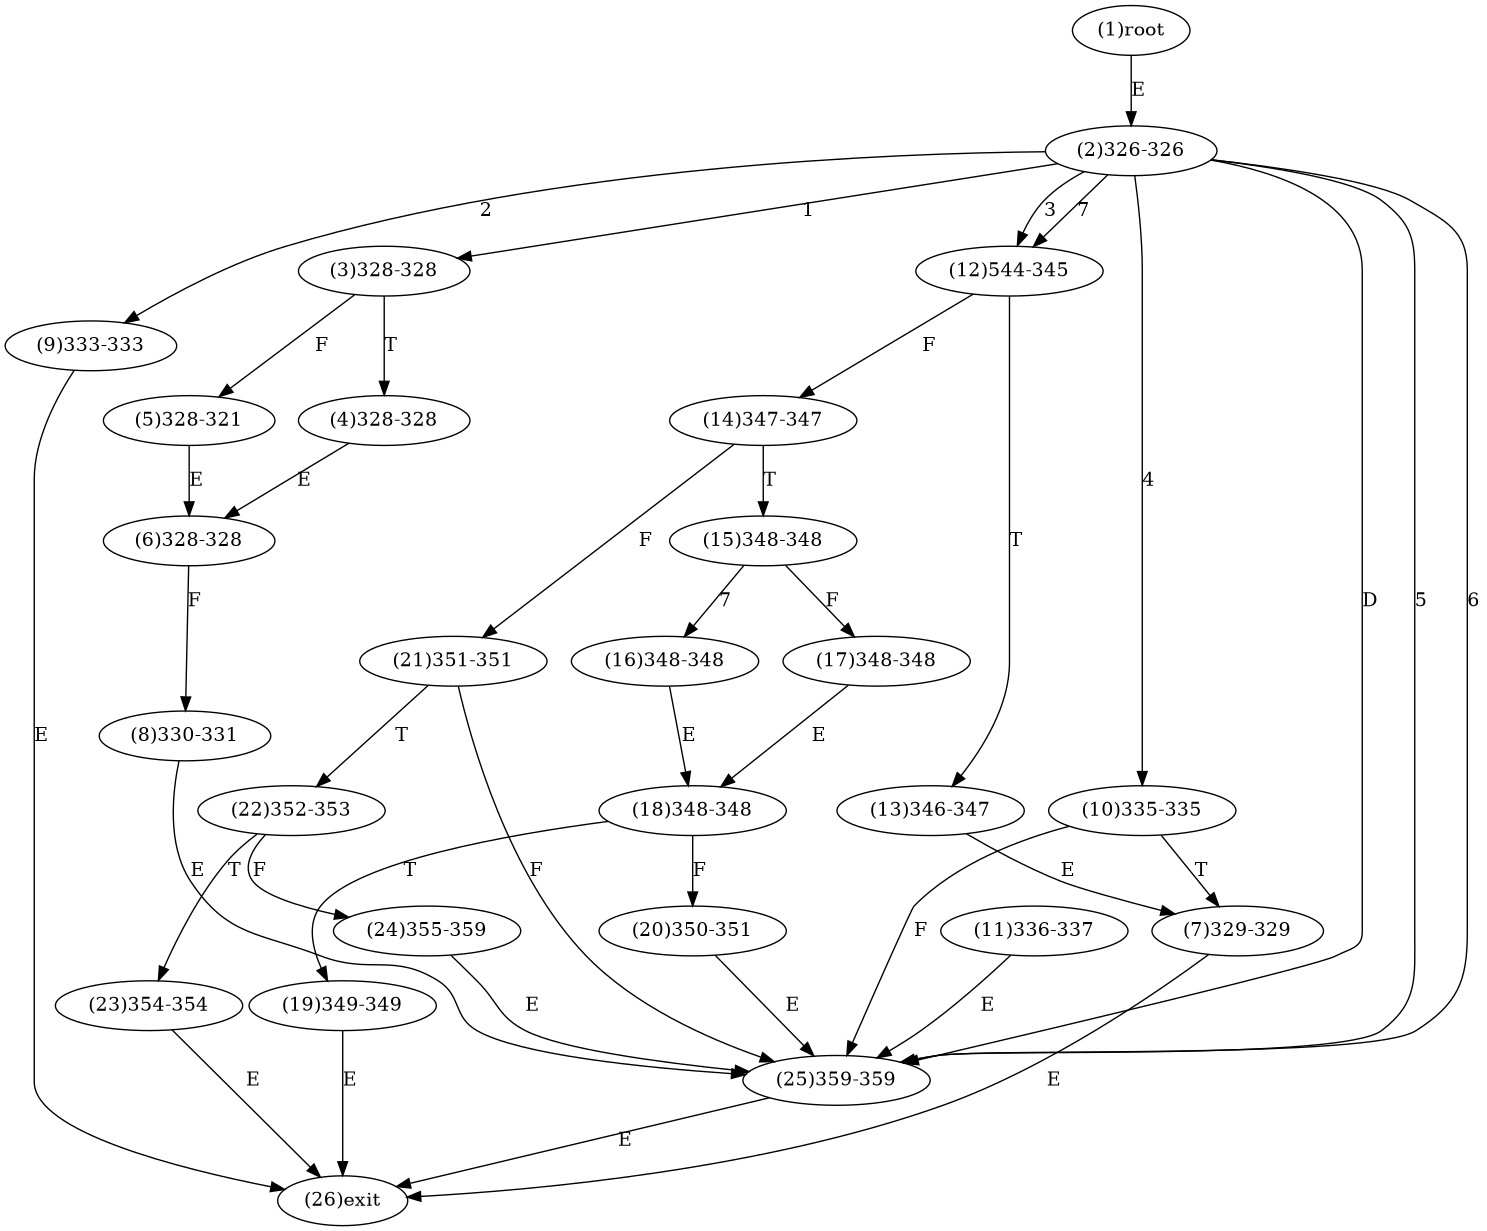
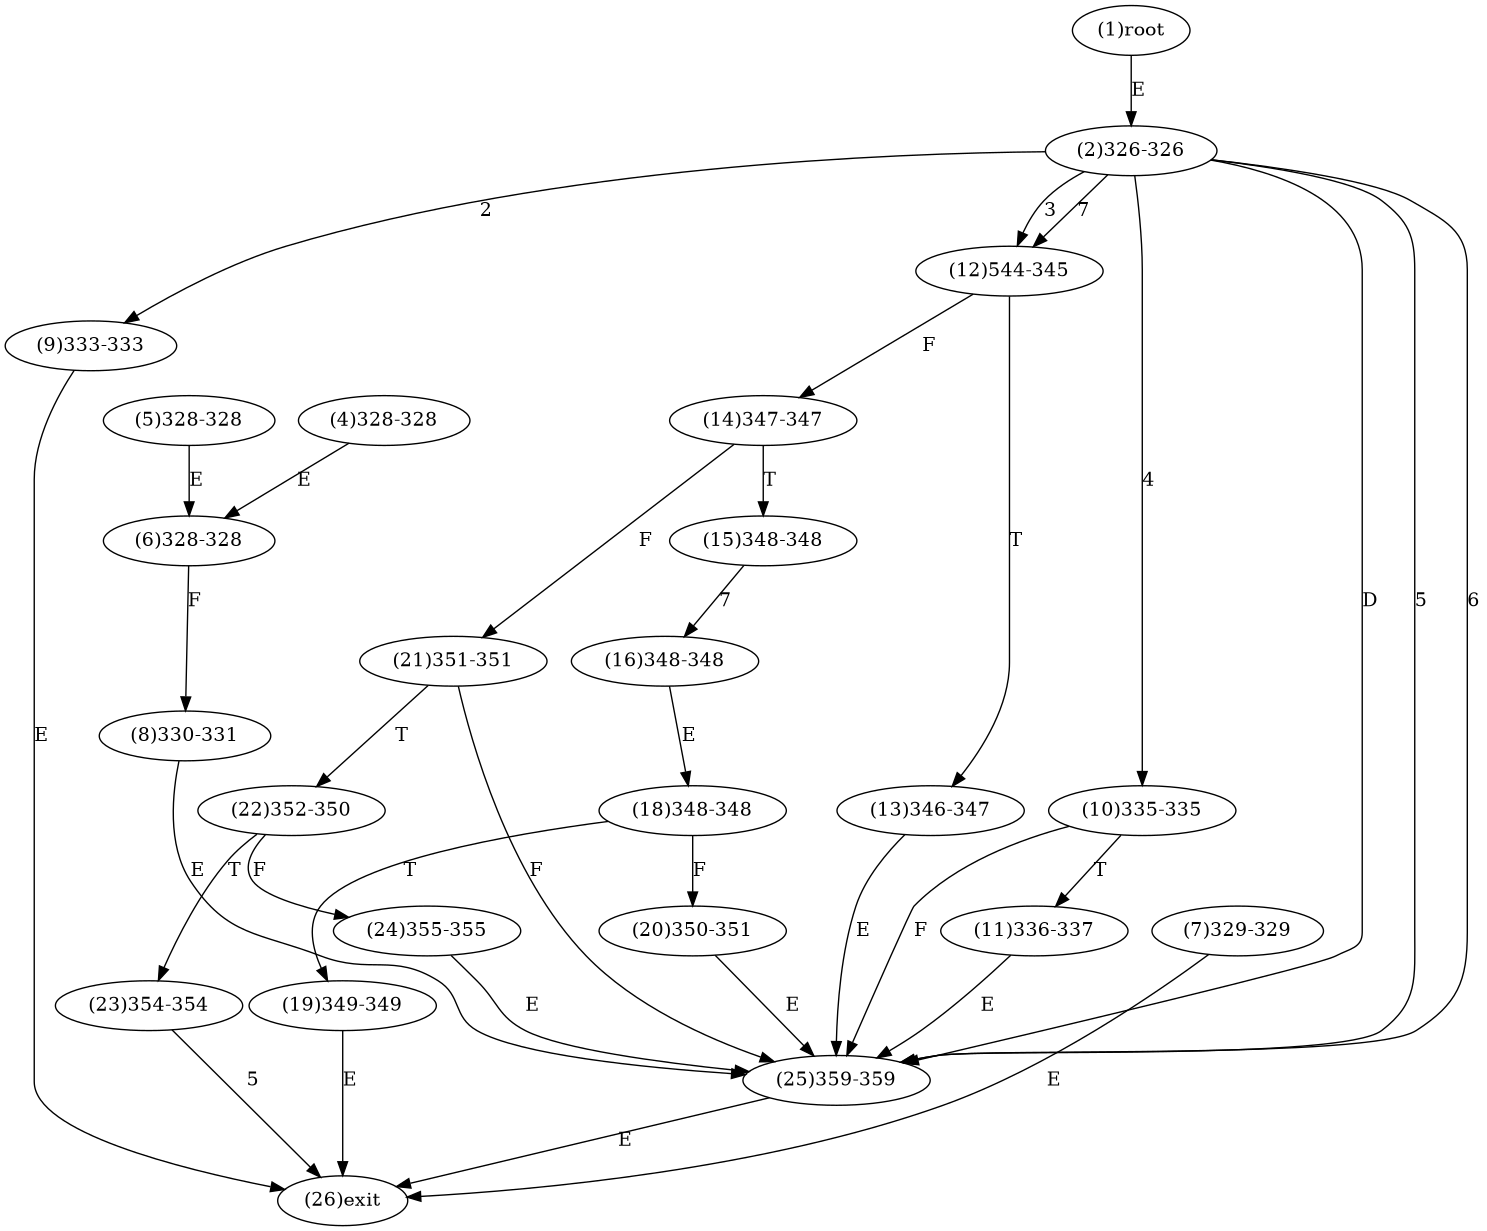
(384, 271) -> none
(189, 421) -> (189, 421)
(877, 661) -> none
(292, 811) -> (292, 811)
(1186, 865) -> (1093, 866)
(1060, 881) -> (849, 930)
(427, 931) -> (427, 931)
(253, 1080) -> (253, 1080)
